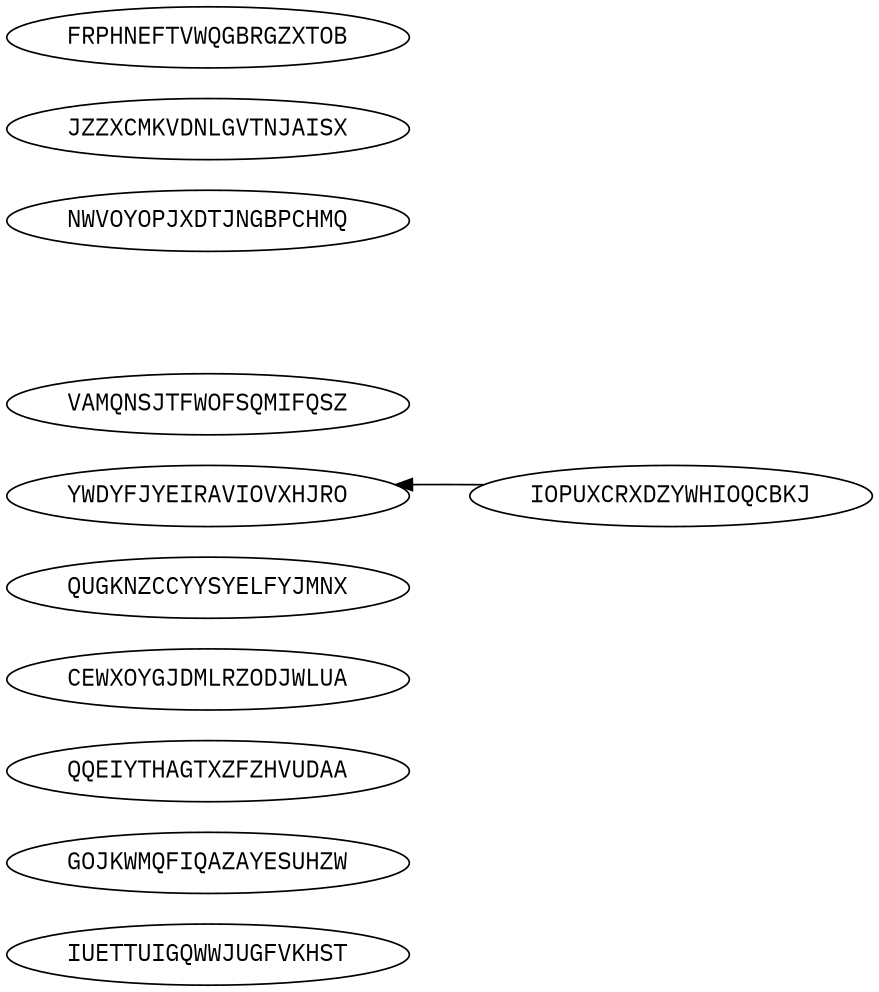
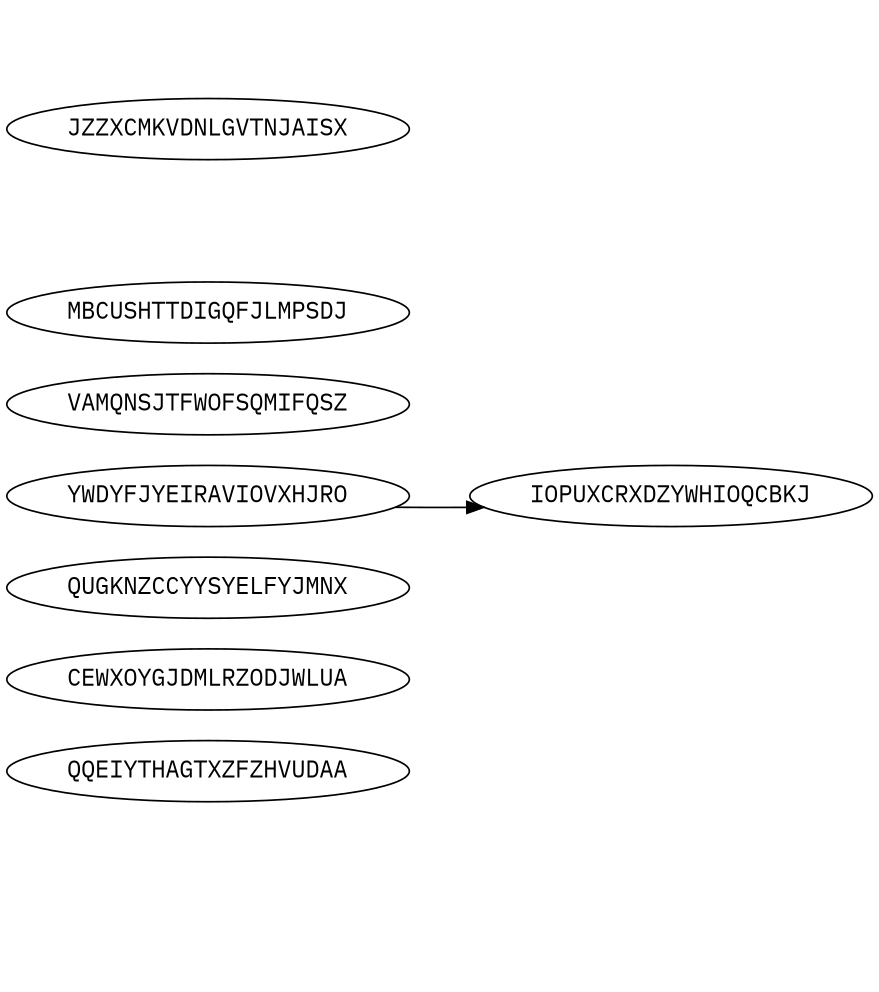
(208, 37) -> none
(208, 221) -> none
none -> (208, 313)
(448, 485) -> (431, 507)
(208, 863) -> none
(208, 955) -> none
